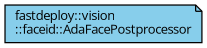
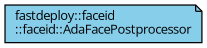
(103, 24) -> (103, 24)
